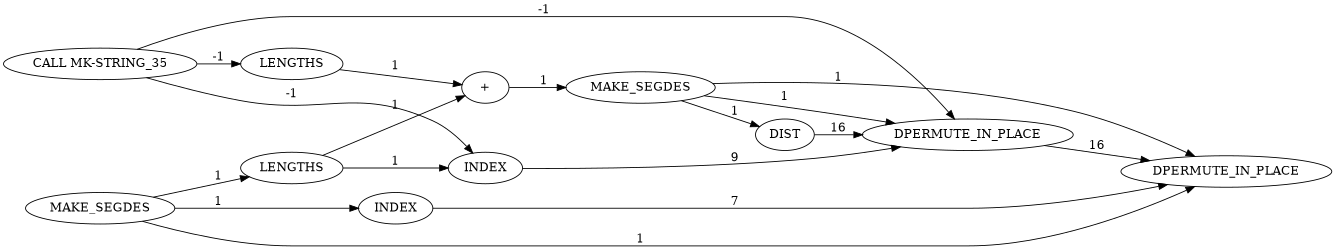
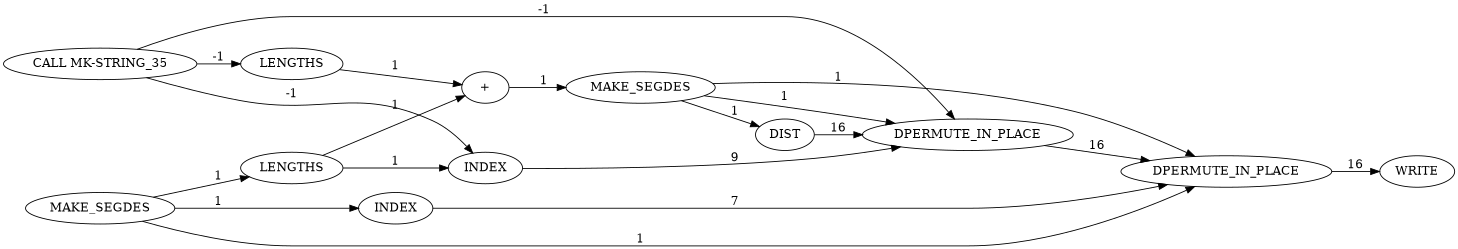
none -> (1417, 172)
